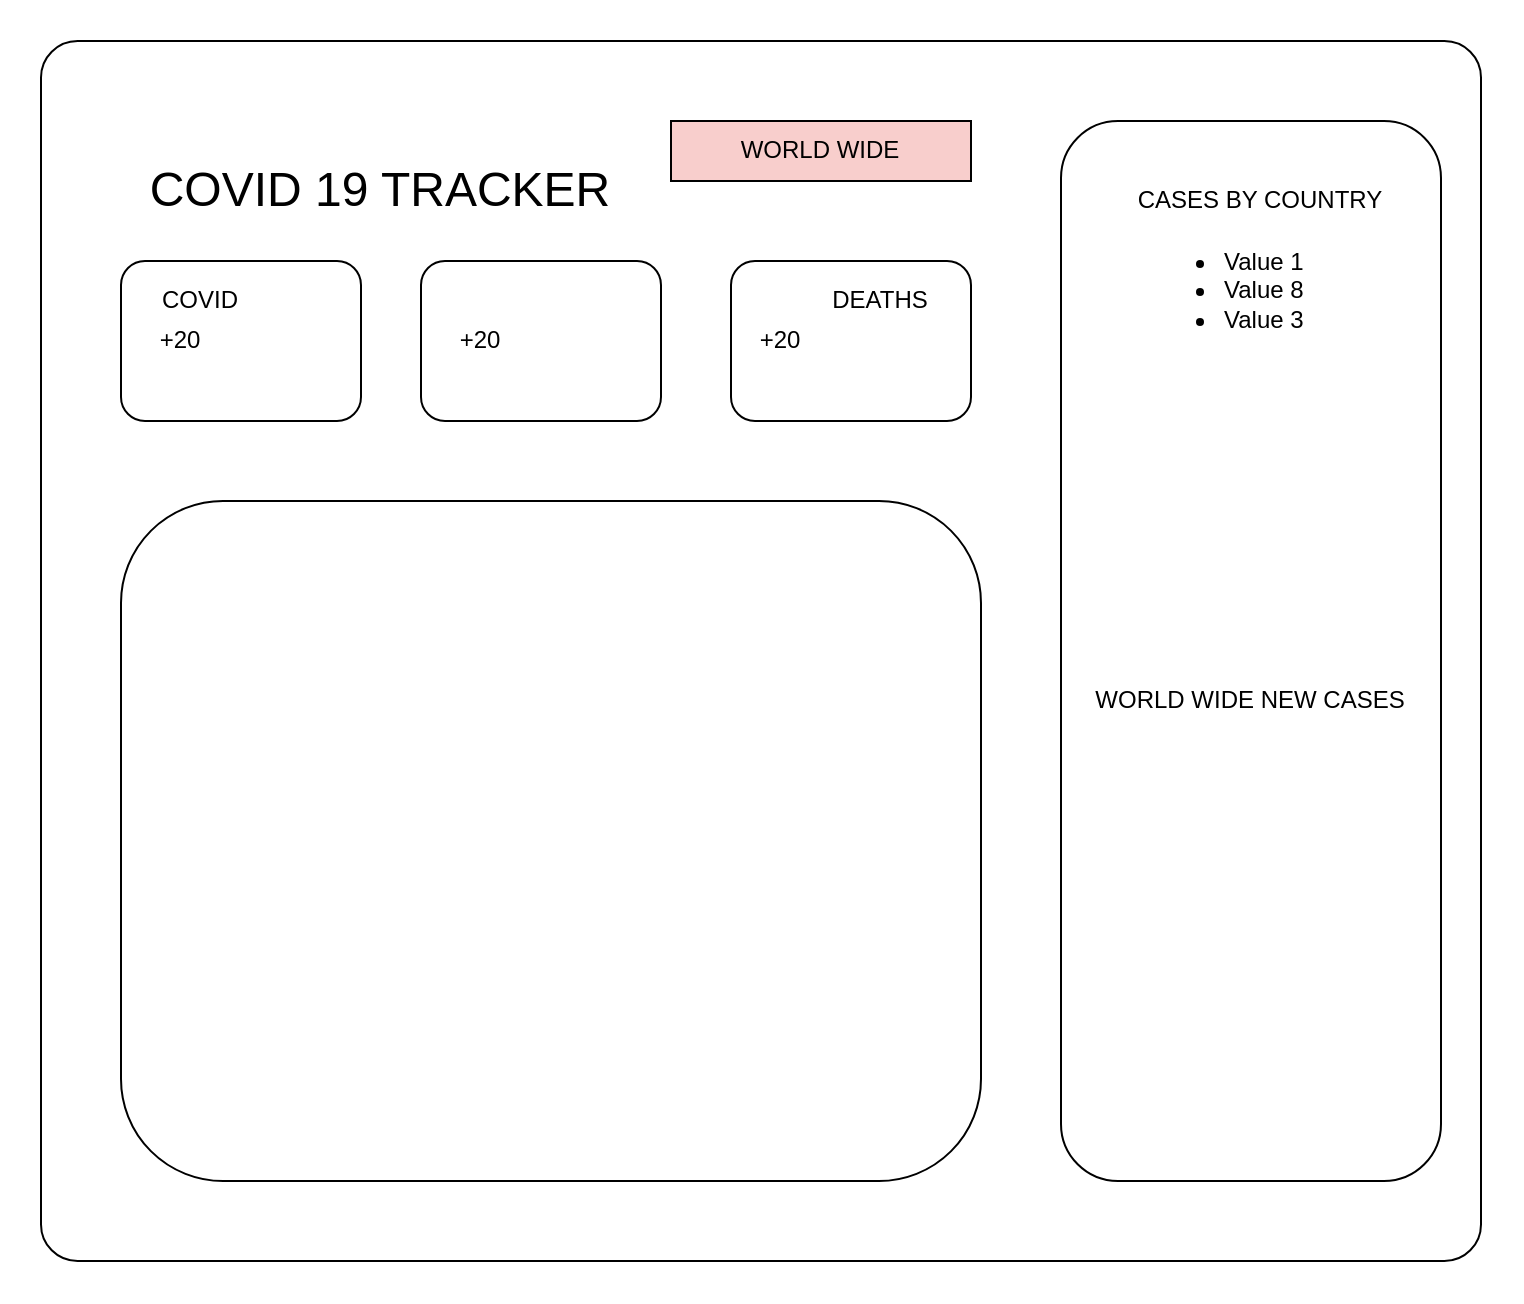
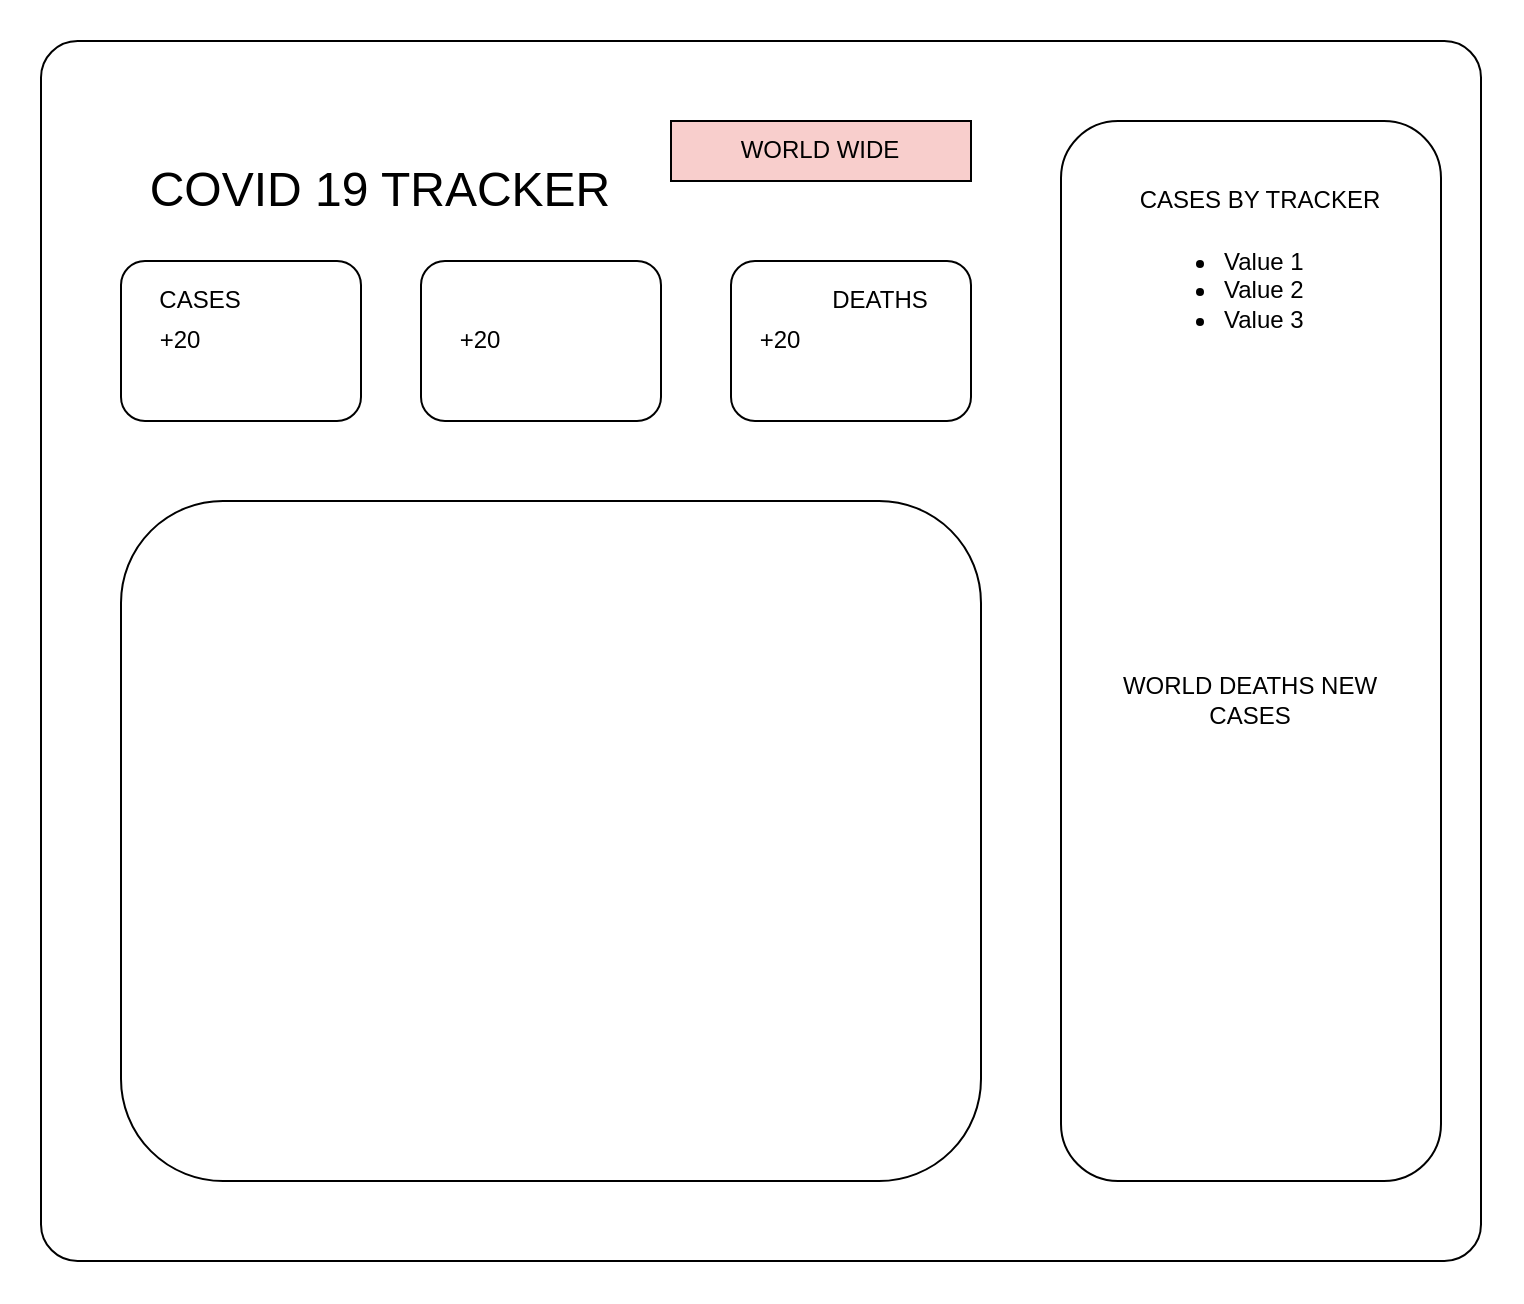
(1261, 201) -> (1261, 201)
(1186, 291) -> (1186, 291)
(201, 301) -> (201, 301)
(1251, 701) -> (1251, 701)
